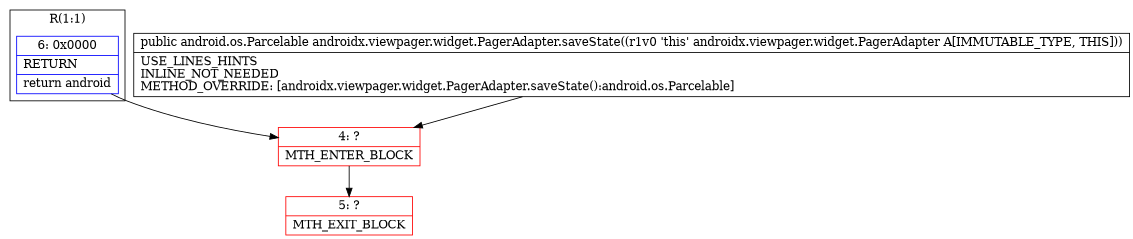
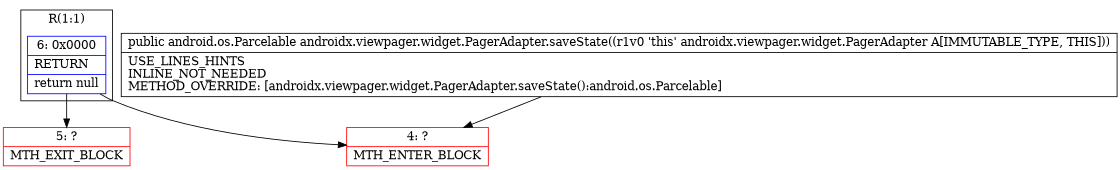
(68, 84) -> (67, 84)
(349, 177) -> (67, 106)
